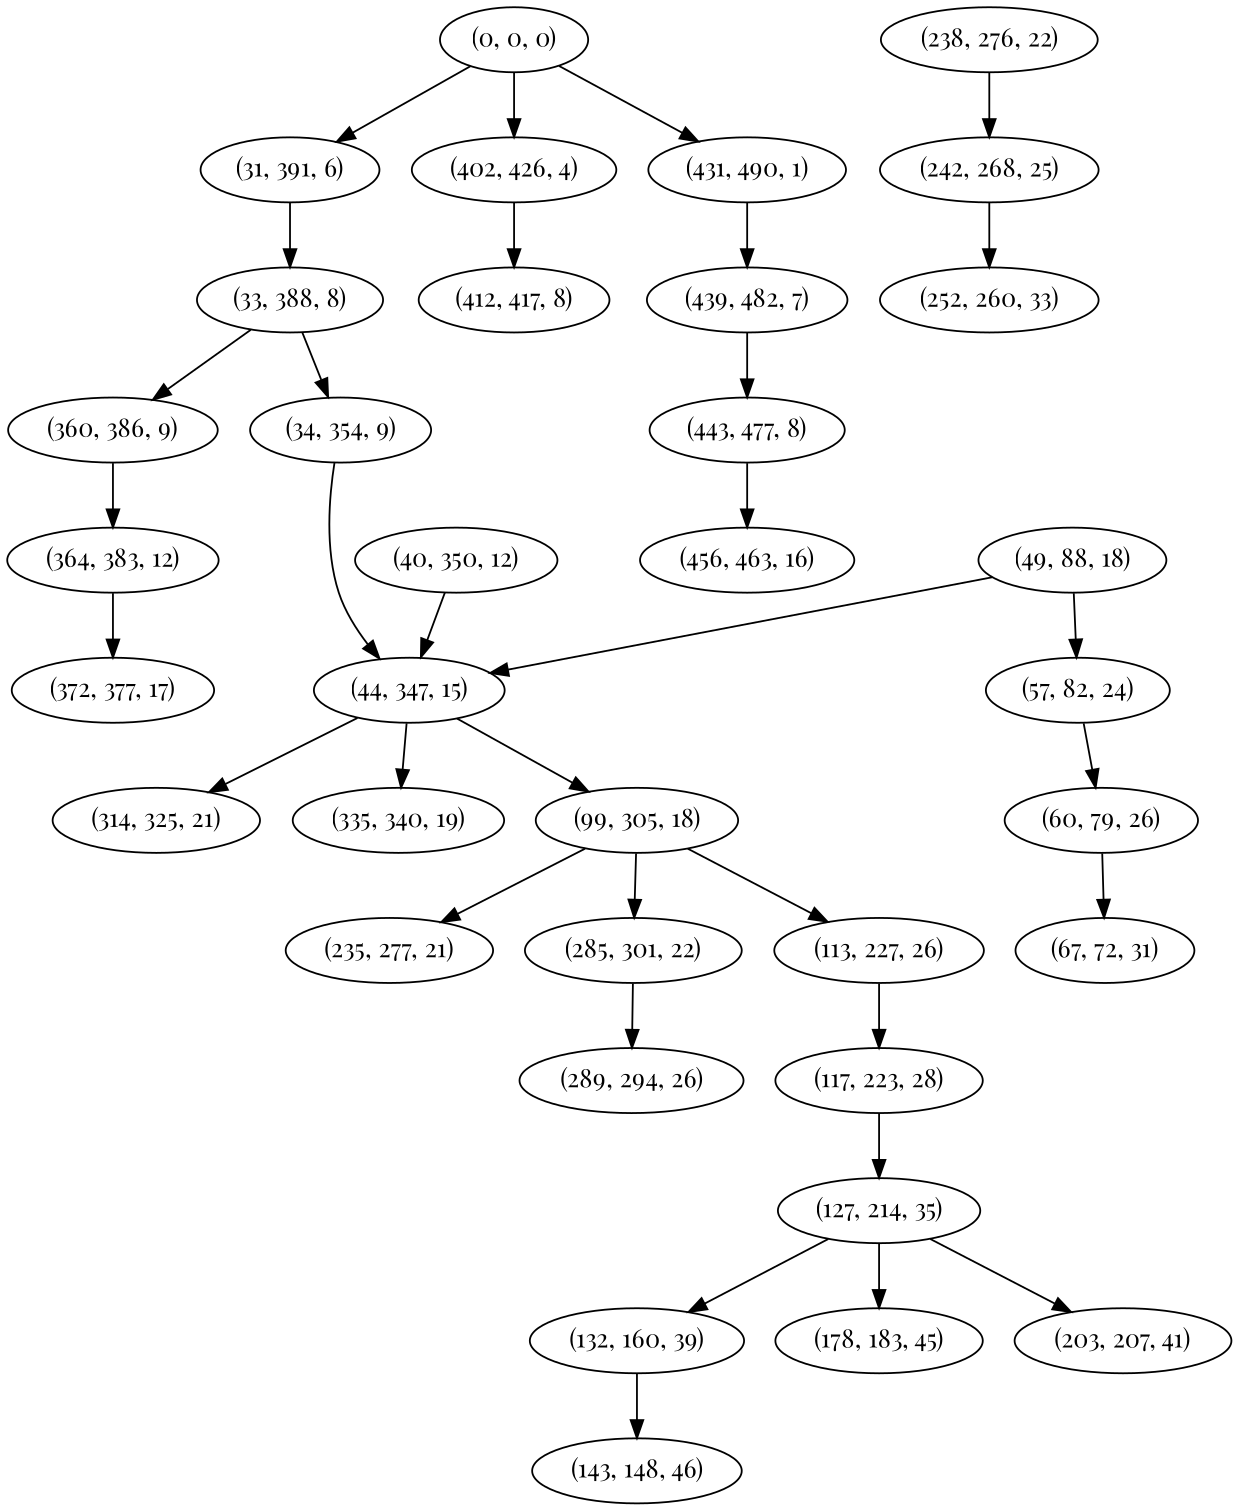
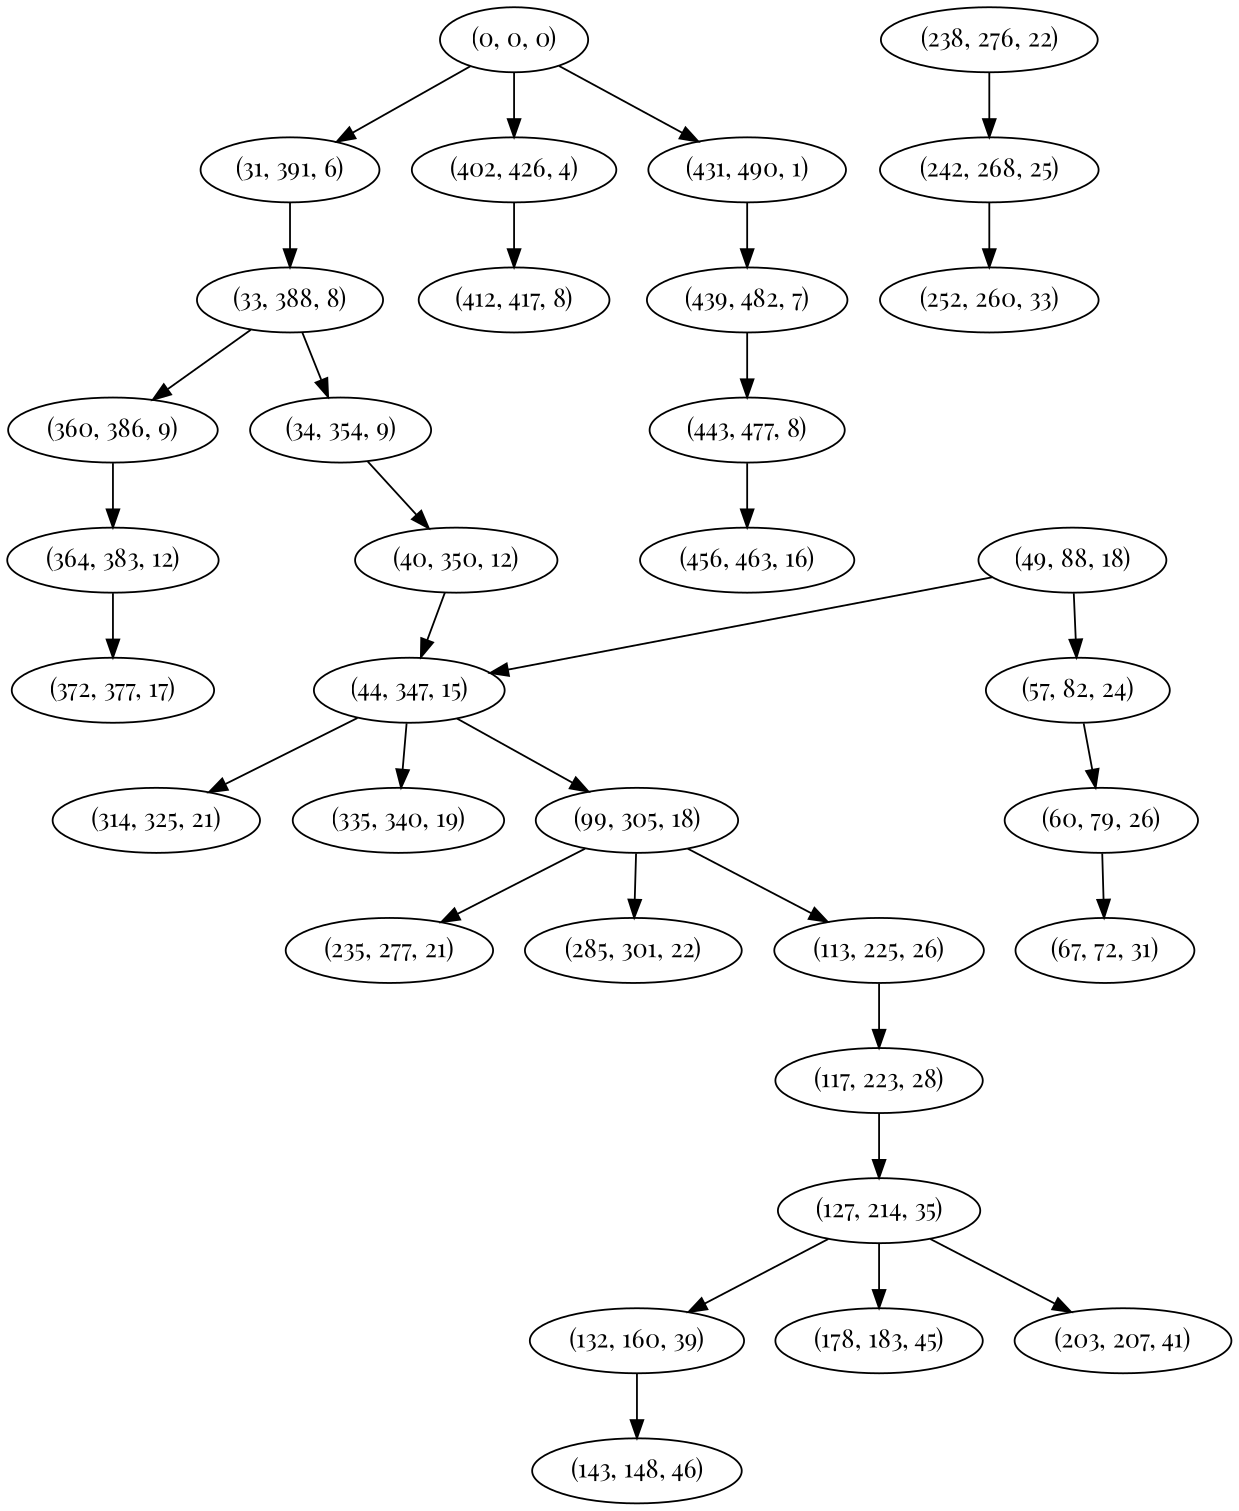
(331, 558) -> (392, 488)
(879, 950) -> (879, 950)
(632, 1081) -> none
